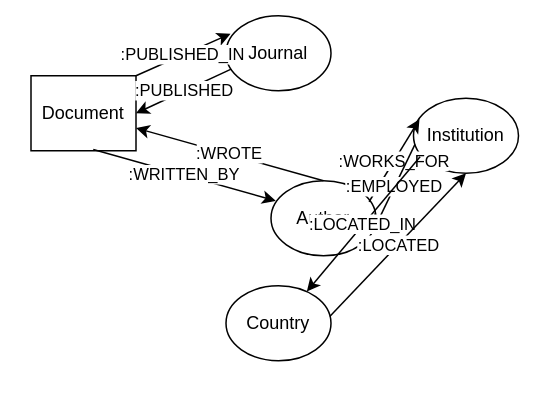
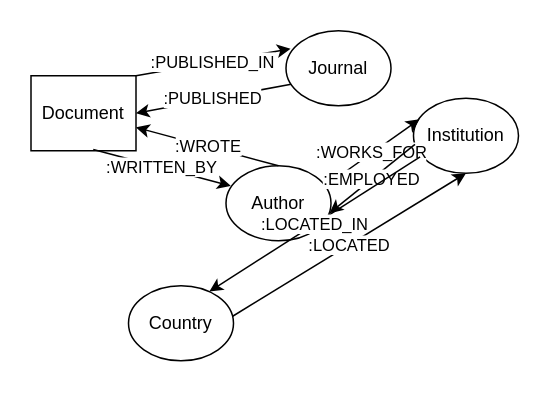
(278, 53) -> (338, 68)
(323, 218) -> (278, 203)
(278, 323) -> (181, 323)
